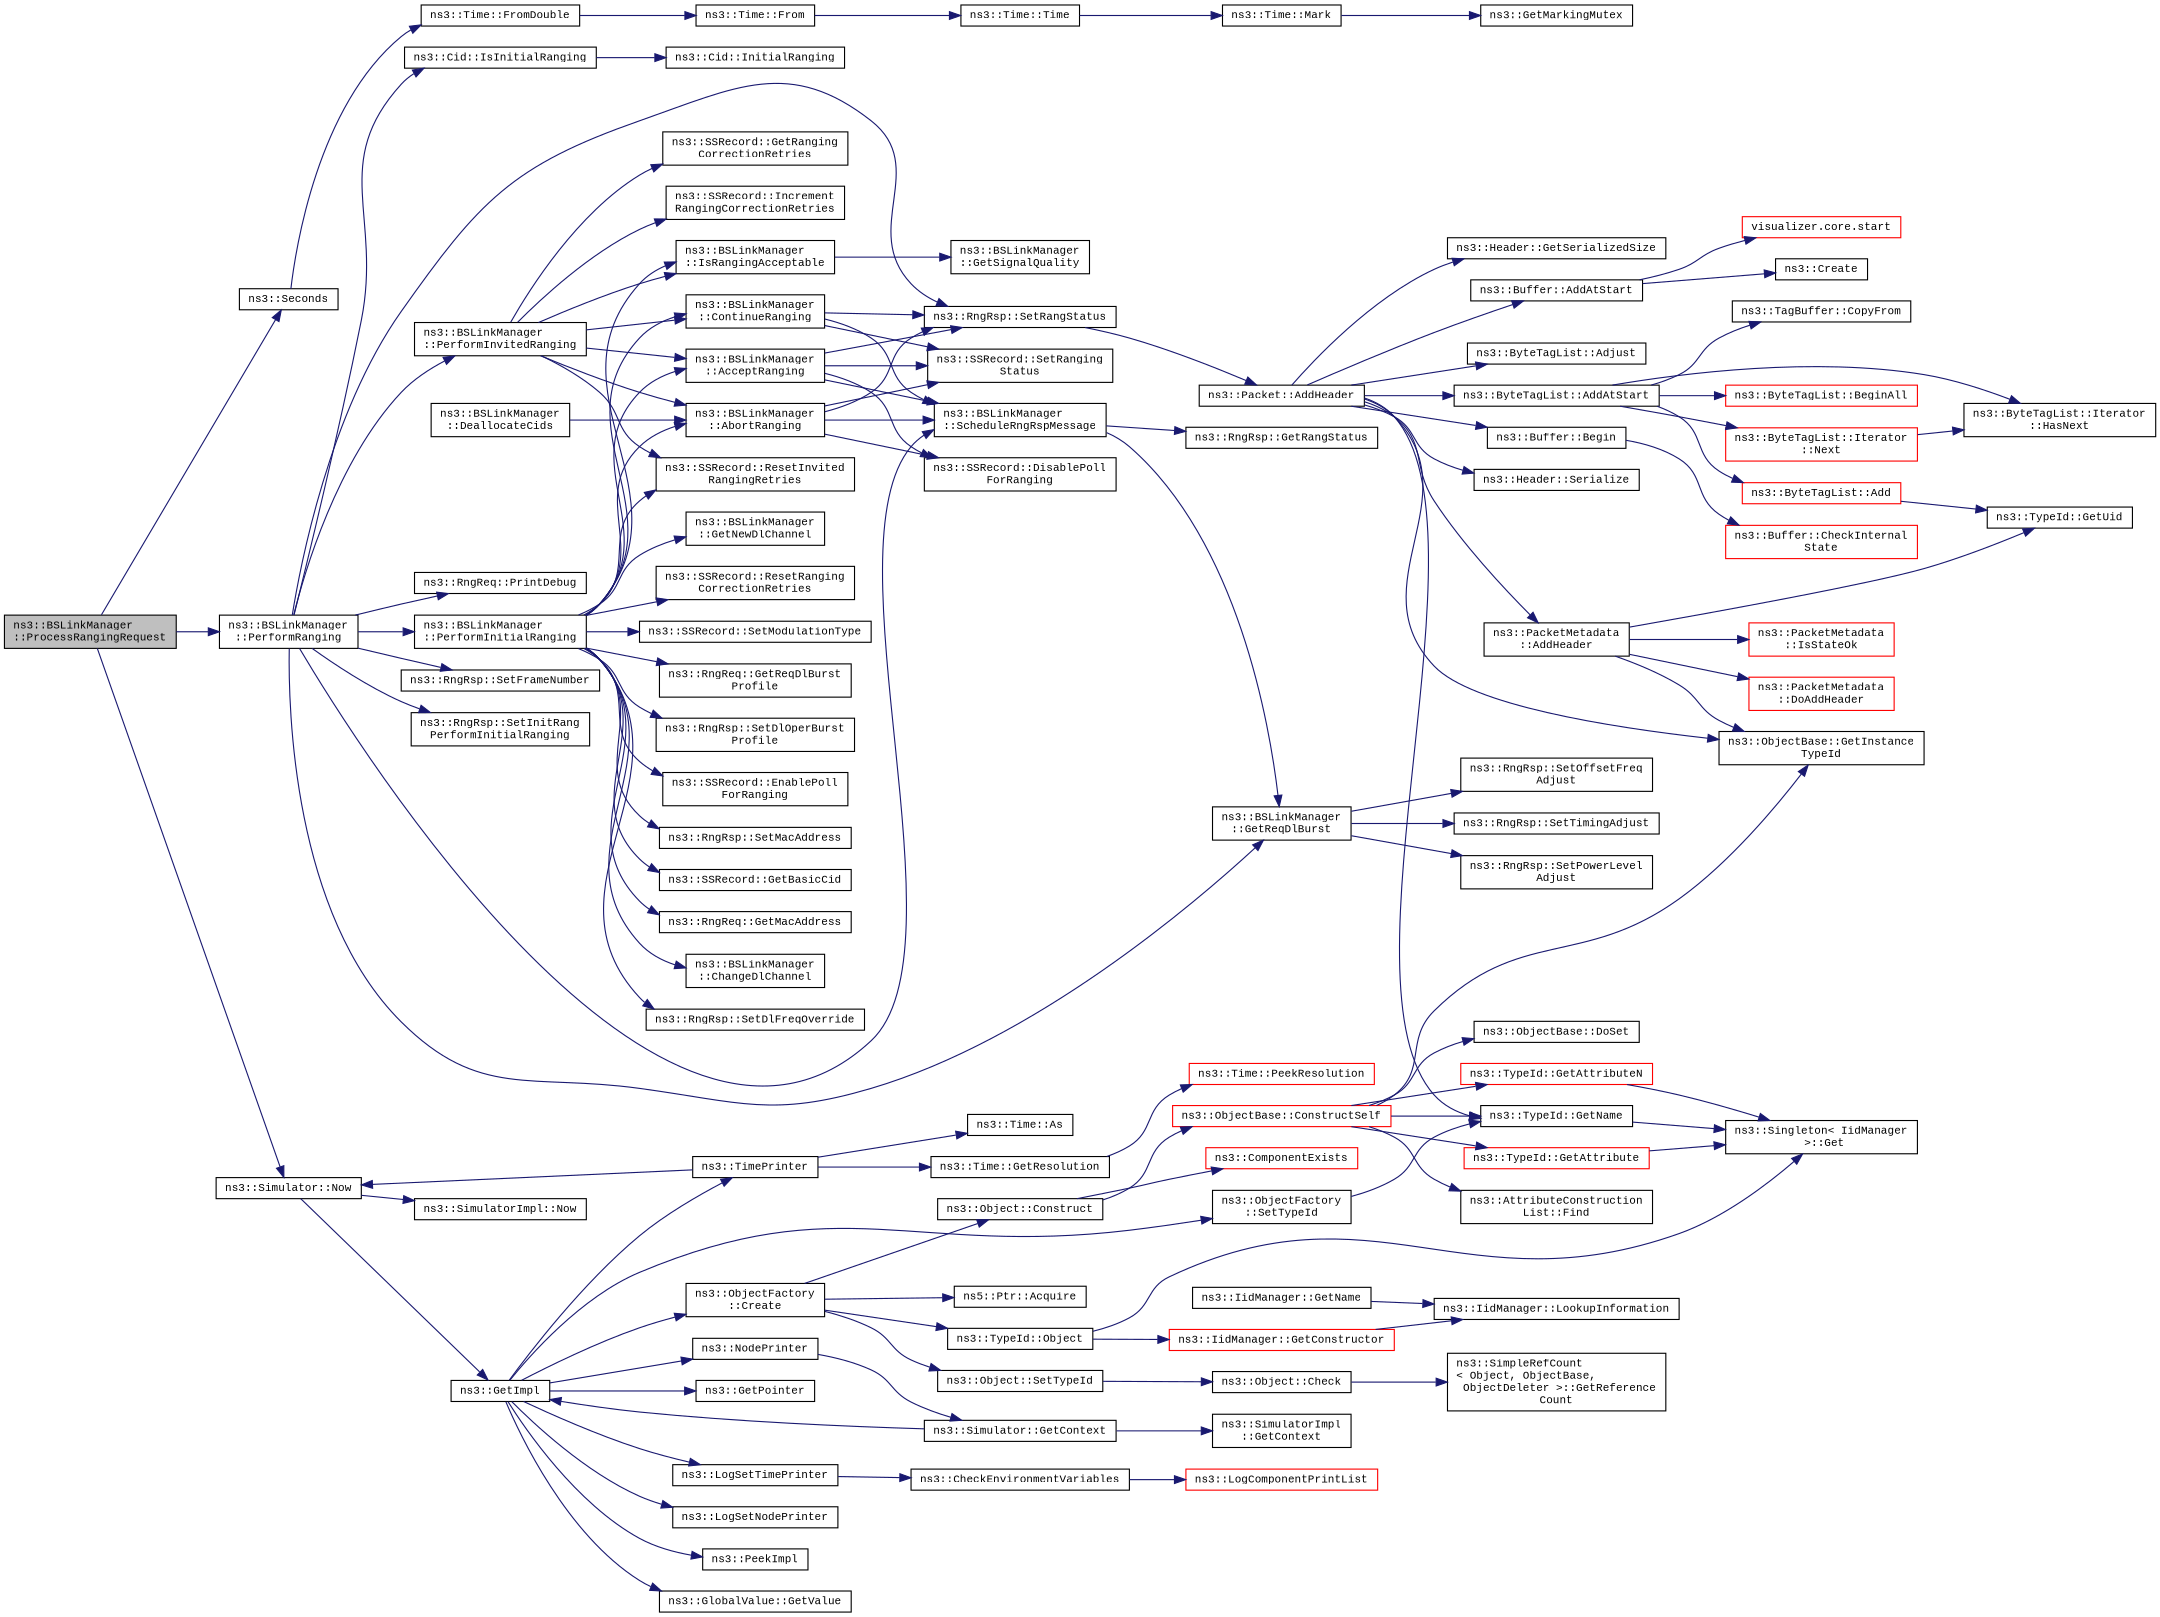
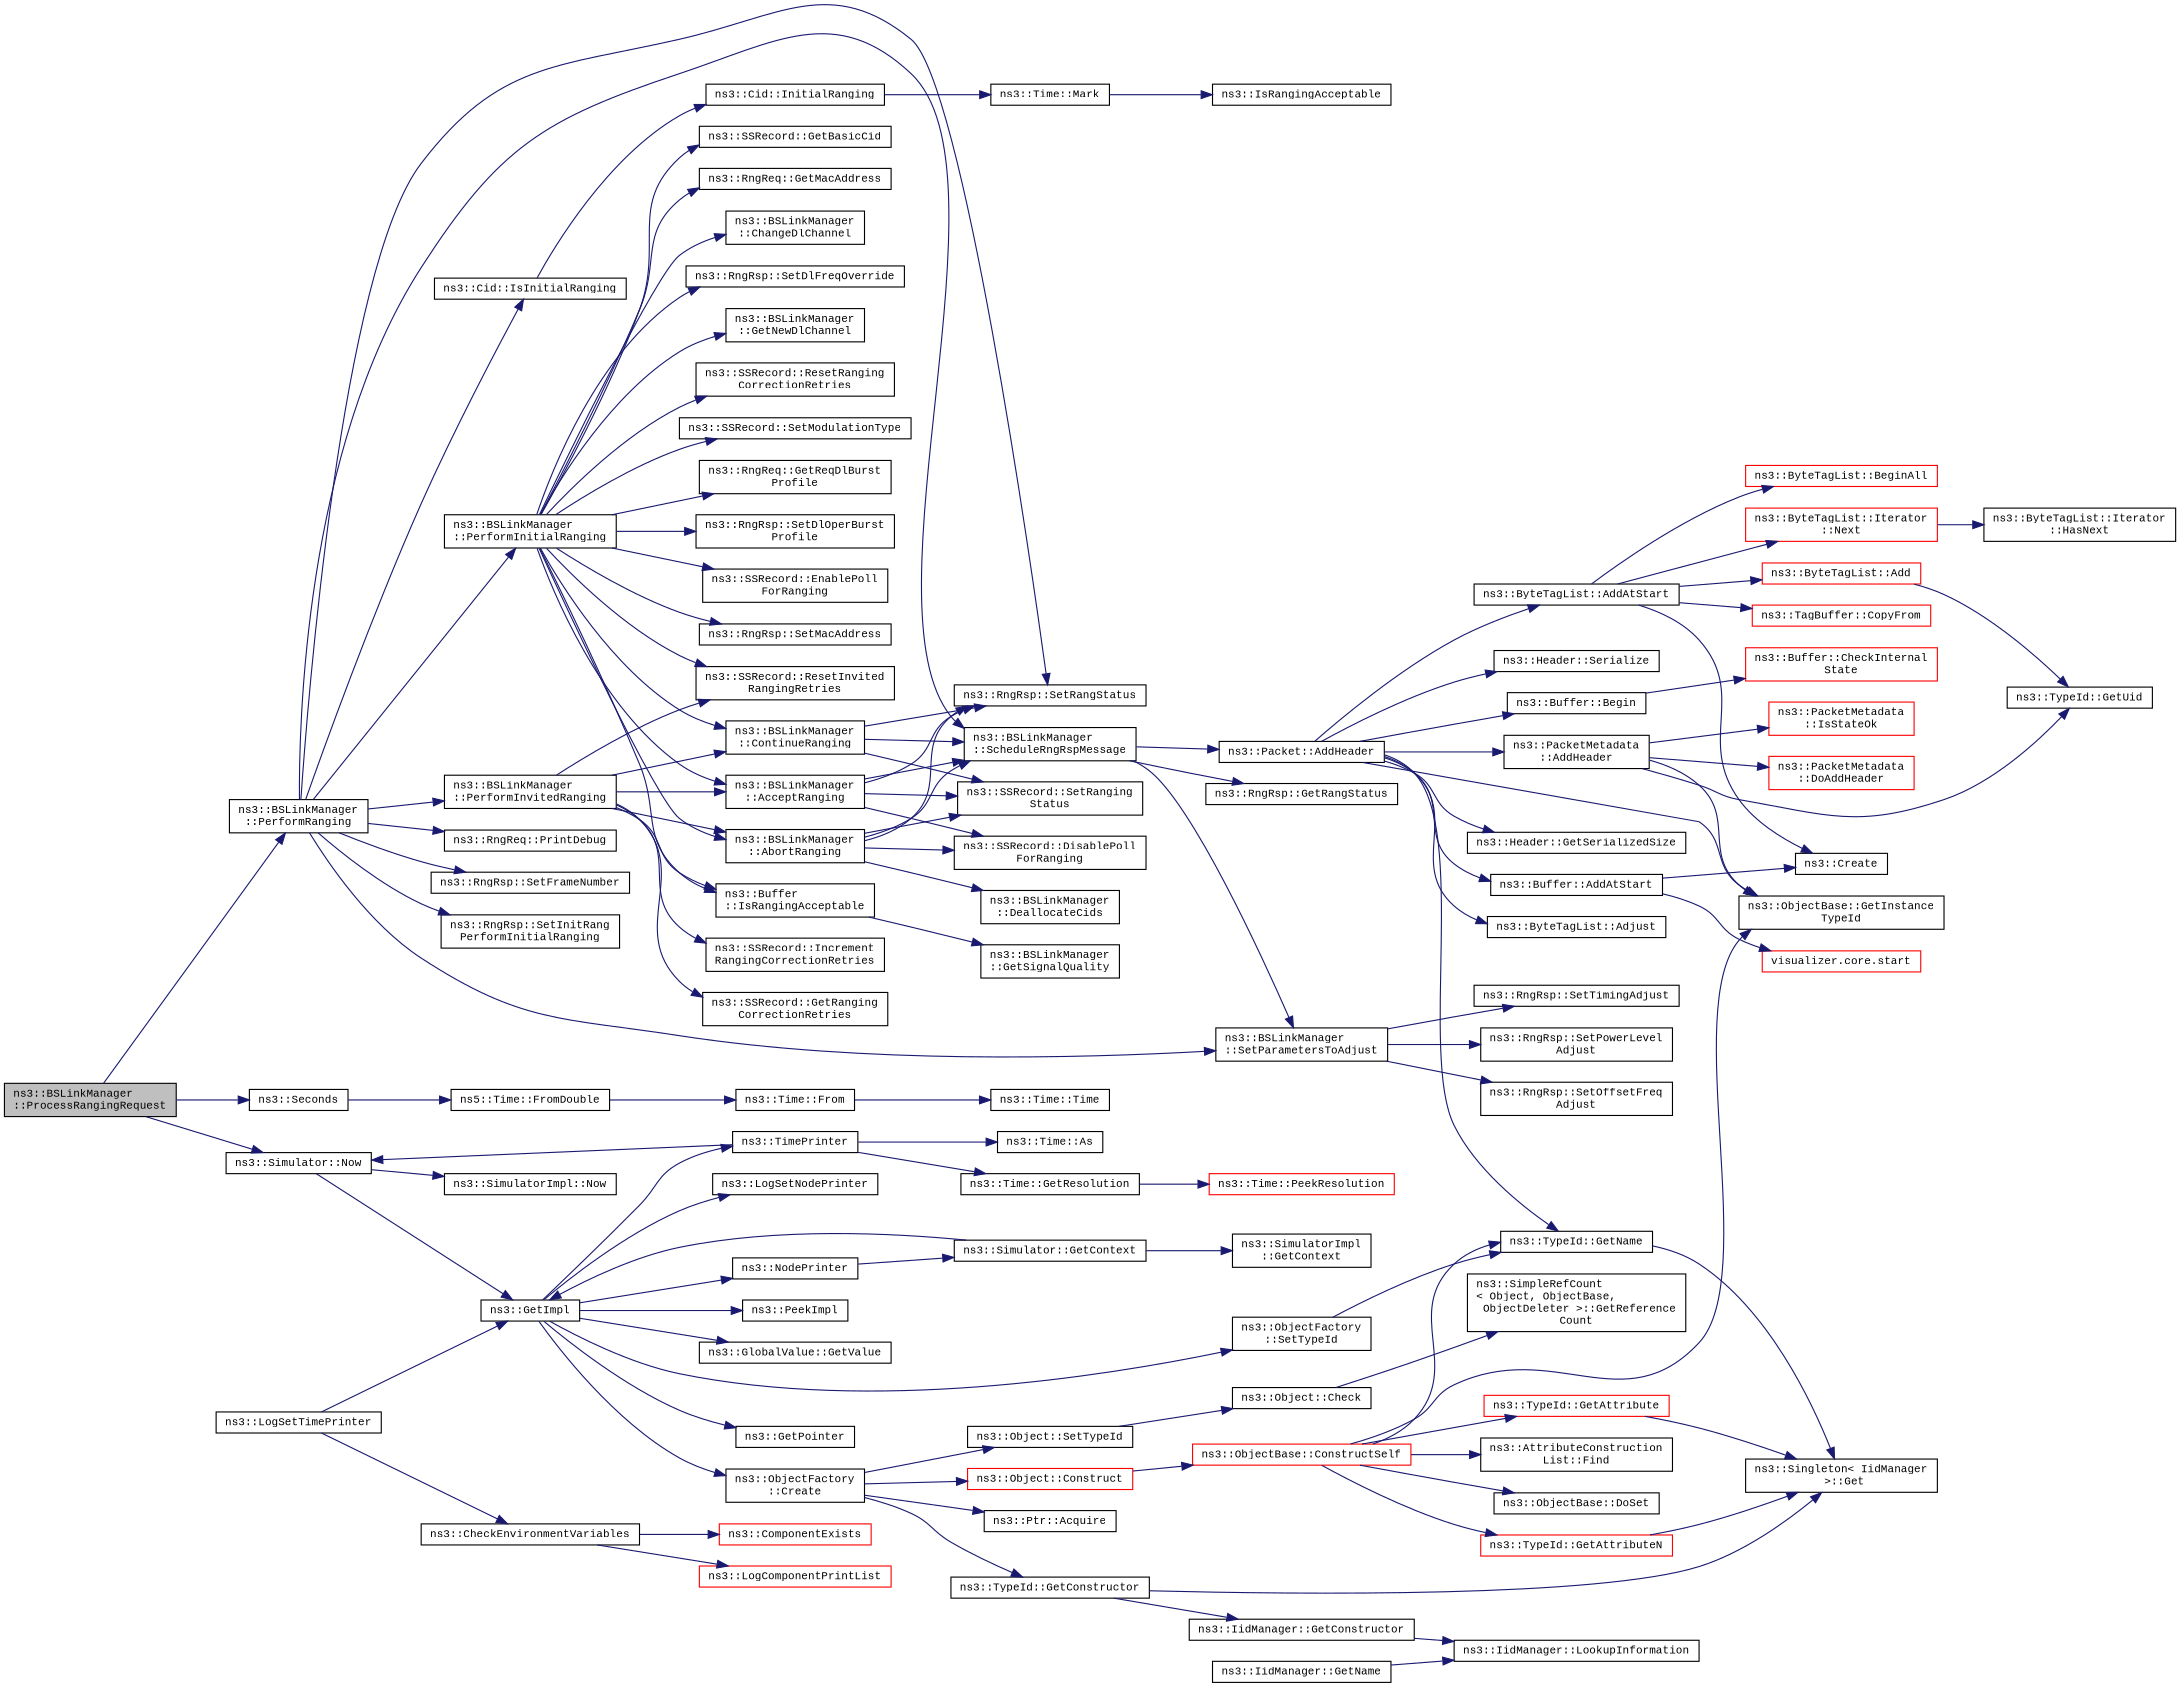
(500, 16) -> (530, 1100)
(1145, 16) -> (946, 95)
(1557, 16) -> (1302, 95)
(755, 257) -> (795, 900)
(1822, 311) -> (1841, 616)
(1167, 350) -> (1172, 748)
(1813, 367) -> (1721, 724)
(630, 420) -> (918, 874)
(1282, 823) -> (1302, 1044)
(1144, 1185) -> (674, 1534)
(1020, 1209) -> (1050, 1479)
(1020, 1297) -> (1050, 1521)
(1020, 1339) -> (1050, 1588)
(1282, 1340) -> (1302, 1630)
(605, 1436) -> (409, 1369)
